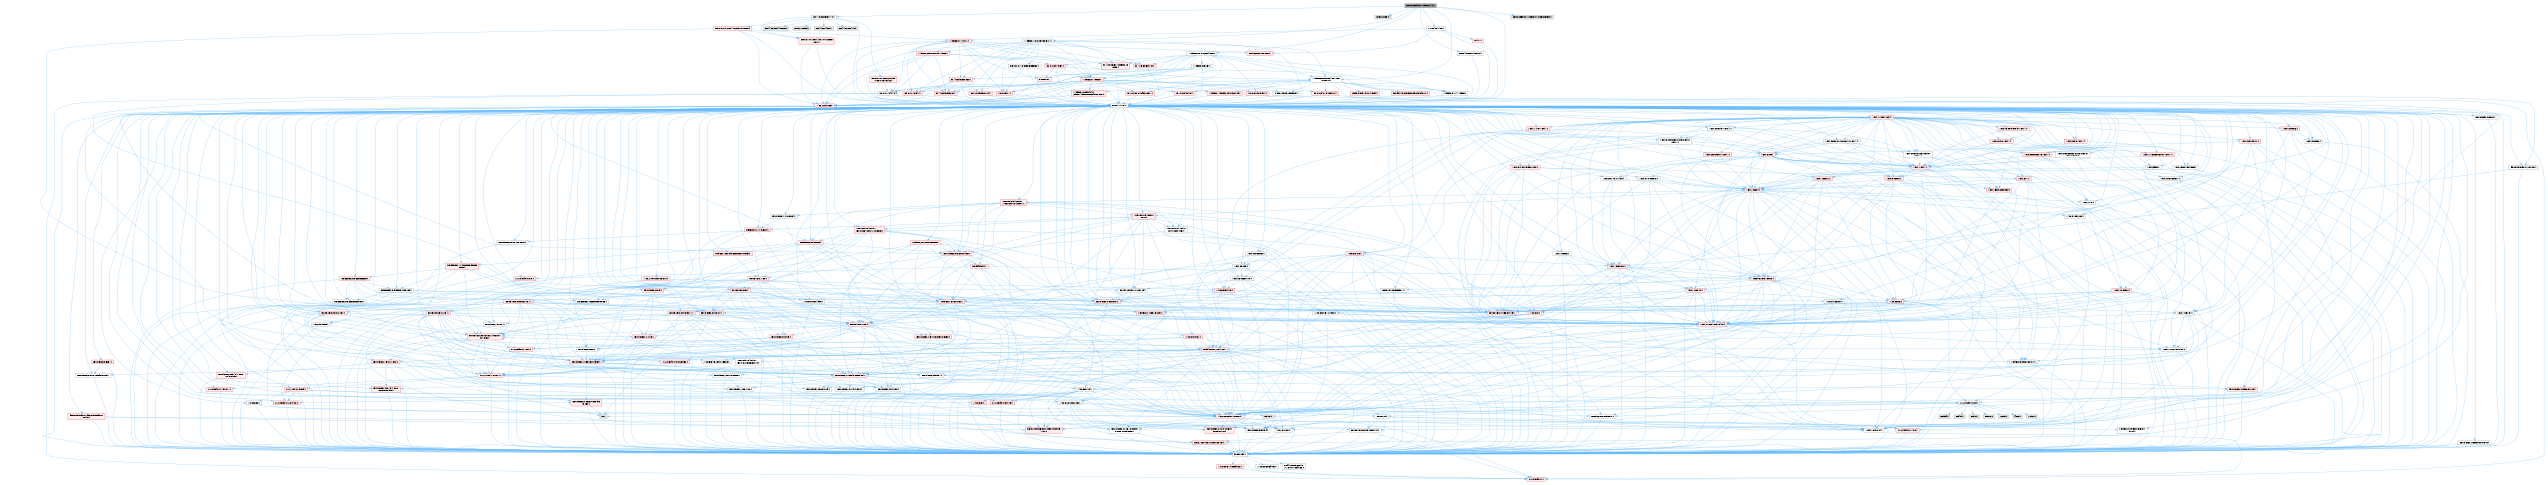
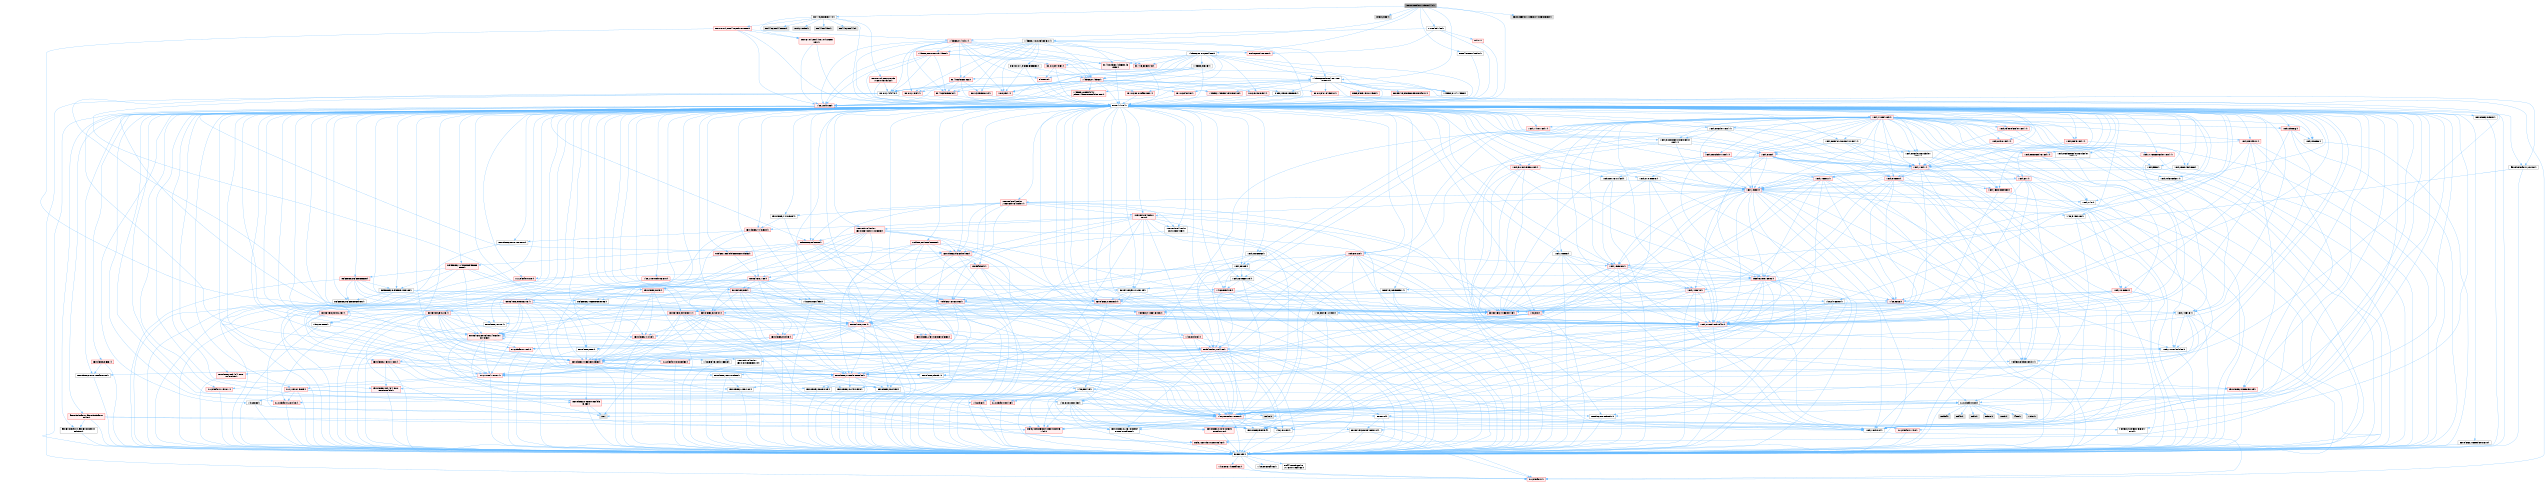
(2073, 155) -> (2073, 155)
(758, 230) -> (758, 230)
none -> (292, 274)
none -> (79, 430)
